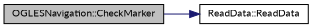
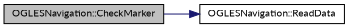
(254, 14) -> (272, 14)
